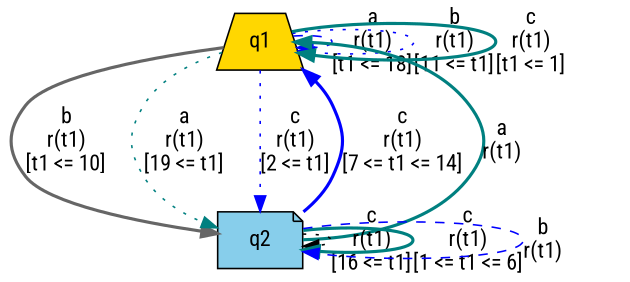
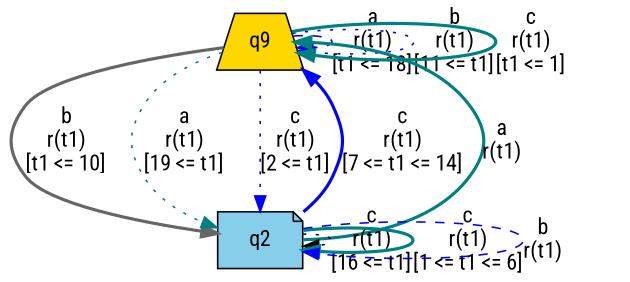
(260, 42) -> (260, 42)
